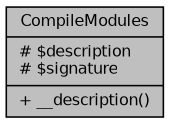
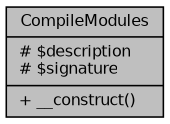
(85, 101) -> (78, 101)
